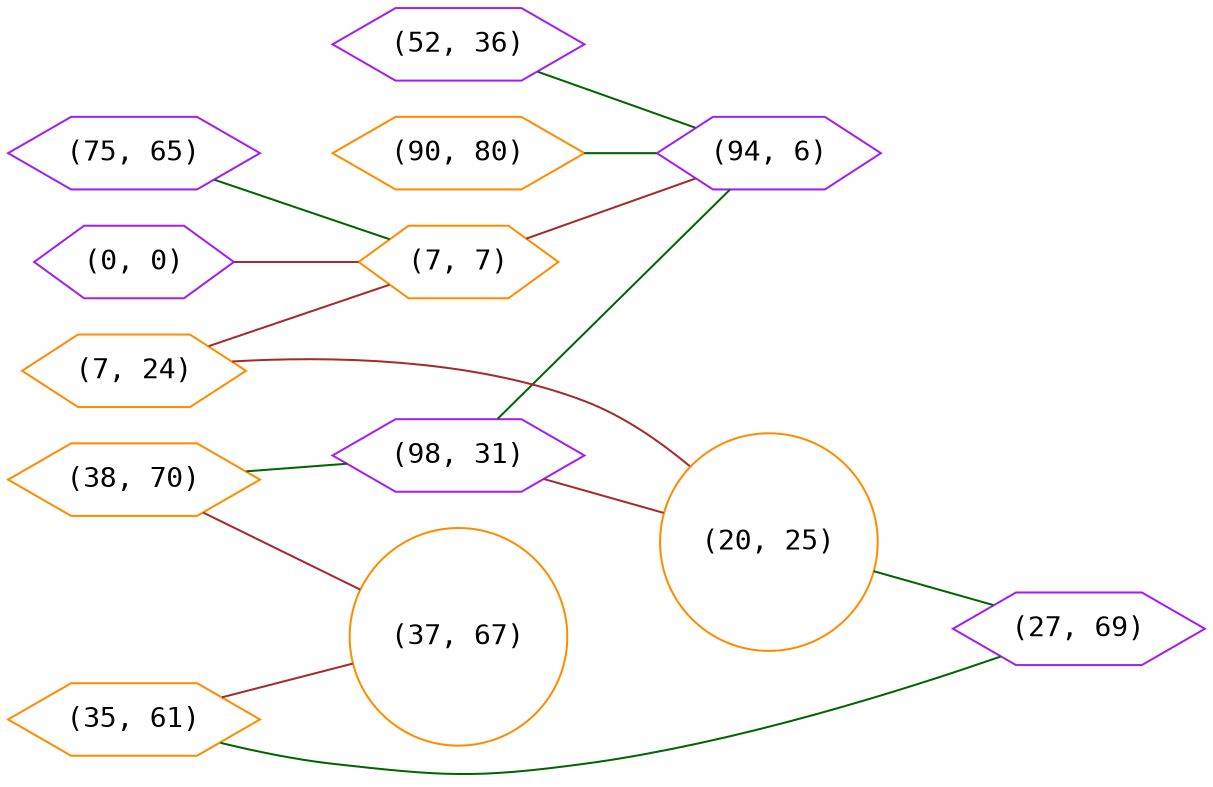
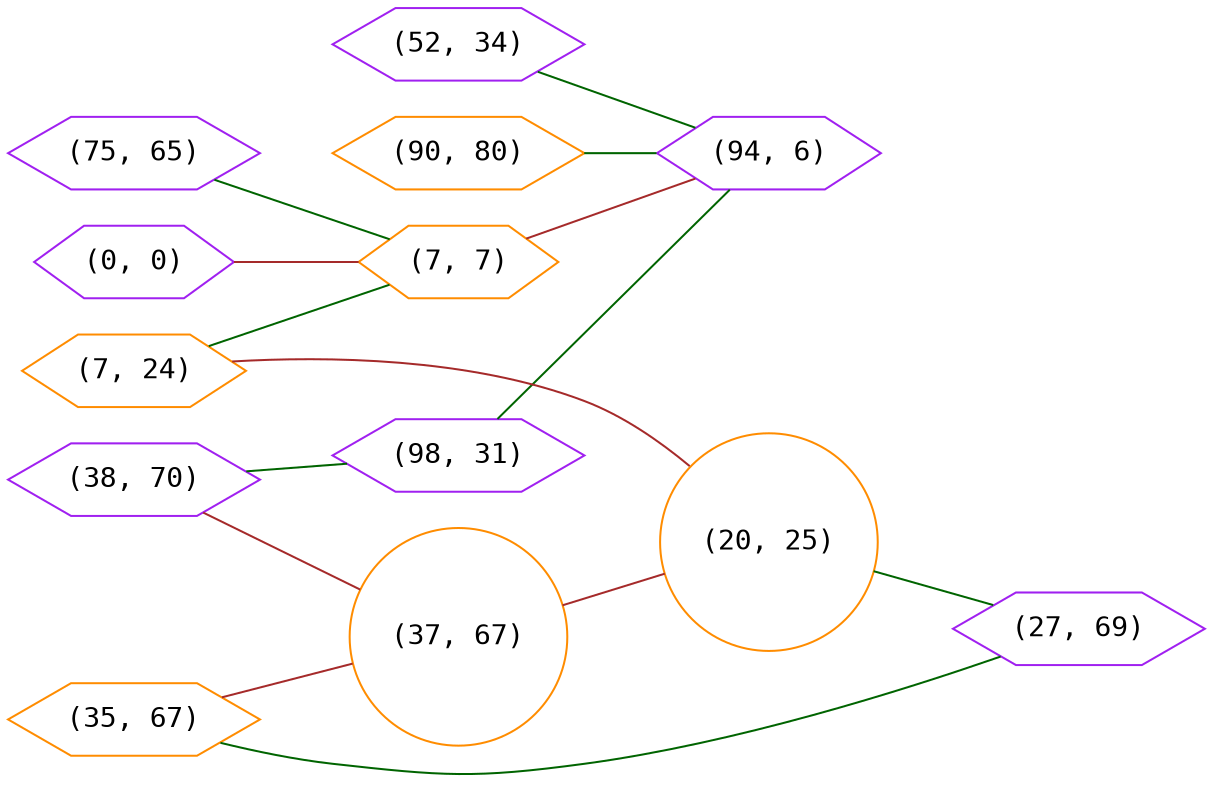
(458, 44) -> (458, 44)
(299, 315) -> (299, 315)
(134, 480) -> (134, 480)
(604, 496) -> (614, 589)
(134, 719) -> (134, 719)
